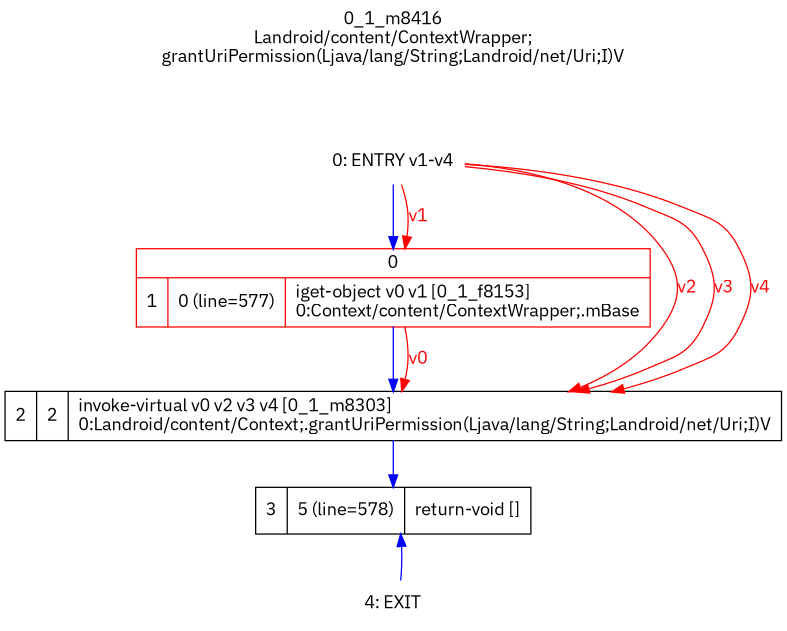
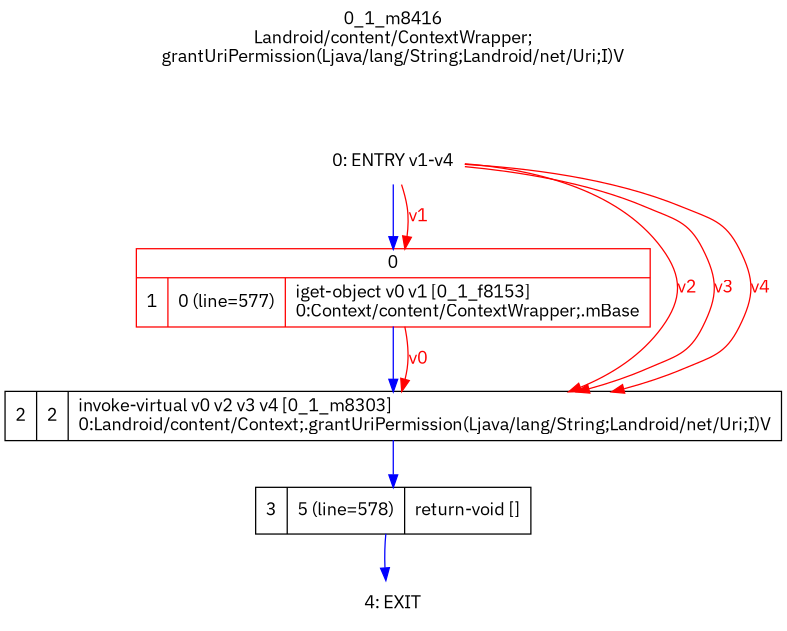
(402, 564) -> (385, 551)
